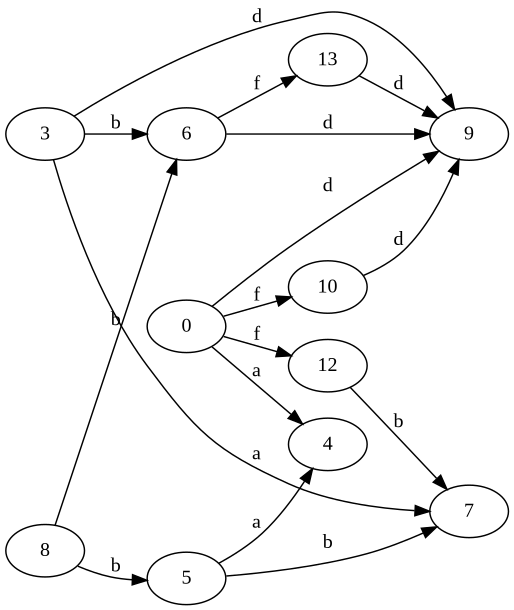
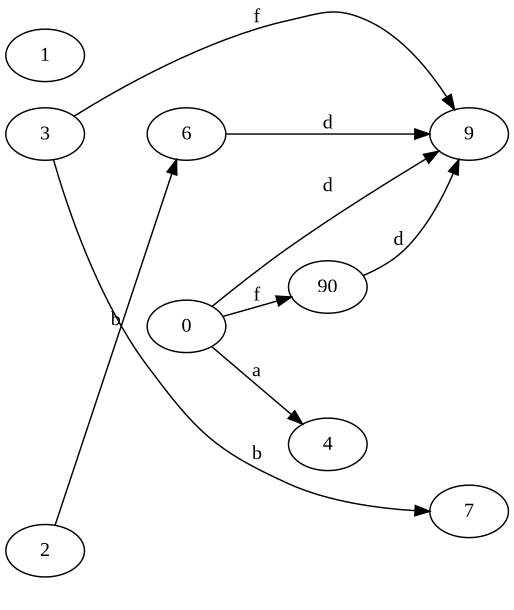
(257, 17) -> (257, 17)
none -> (45, 55)
(328, 60) -> none
(109, 134) -> none
(328, 287) -> (328, 287)
(328, 366) -> none
(257, 454) -> (257, 454)
(45, 551) -> (45, 551)
(186, 578) -> none
